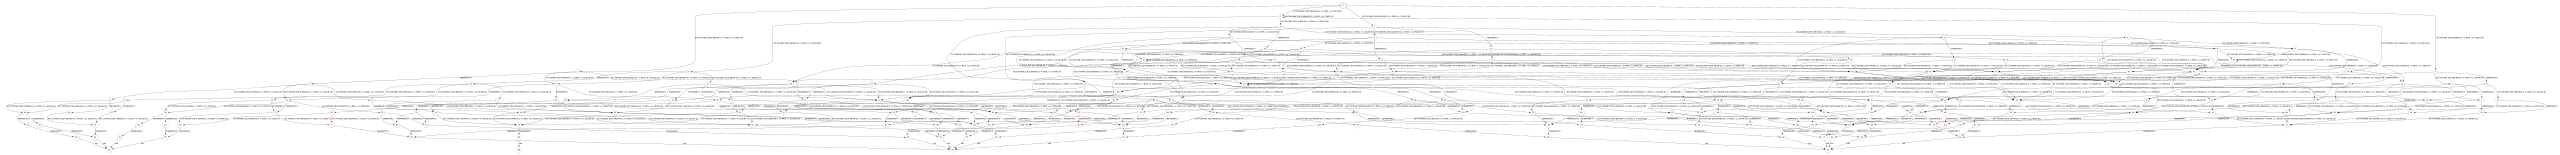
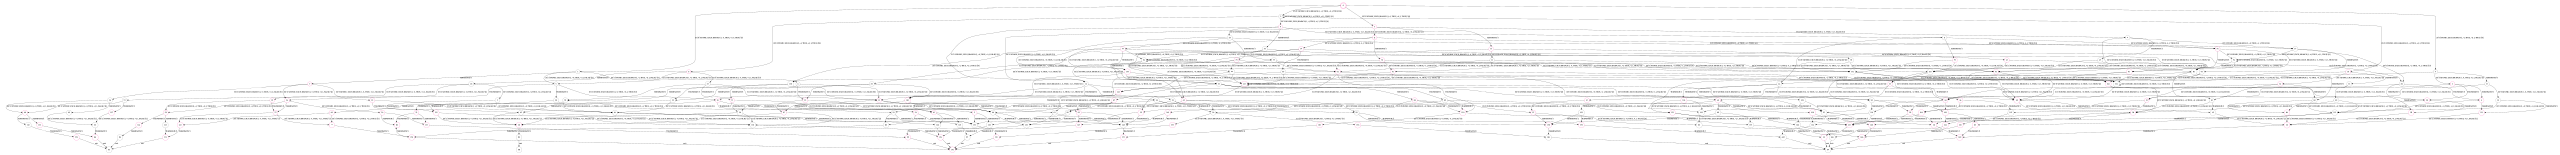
(406, 128) -> (400, 135)
